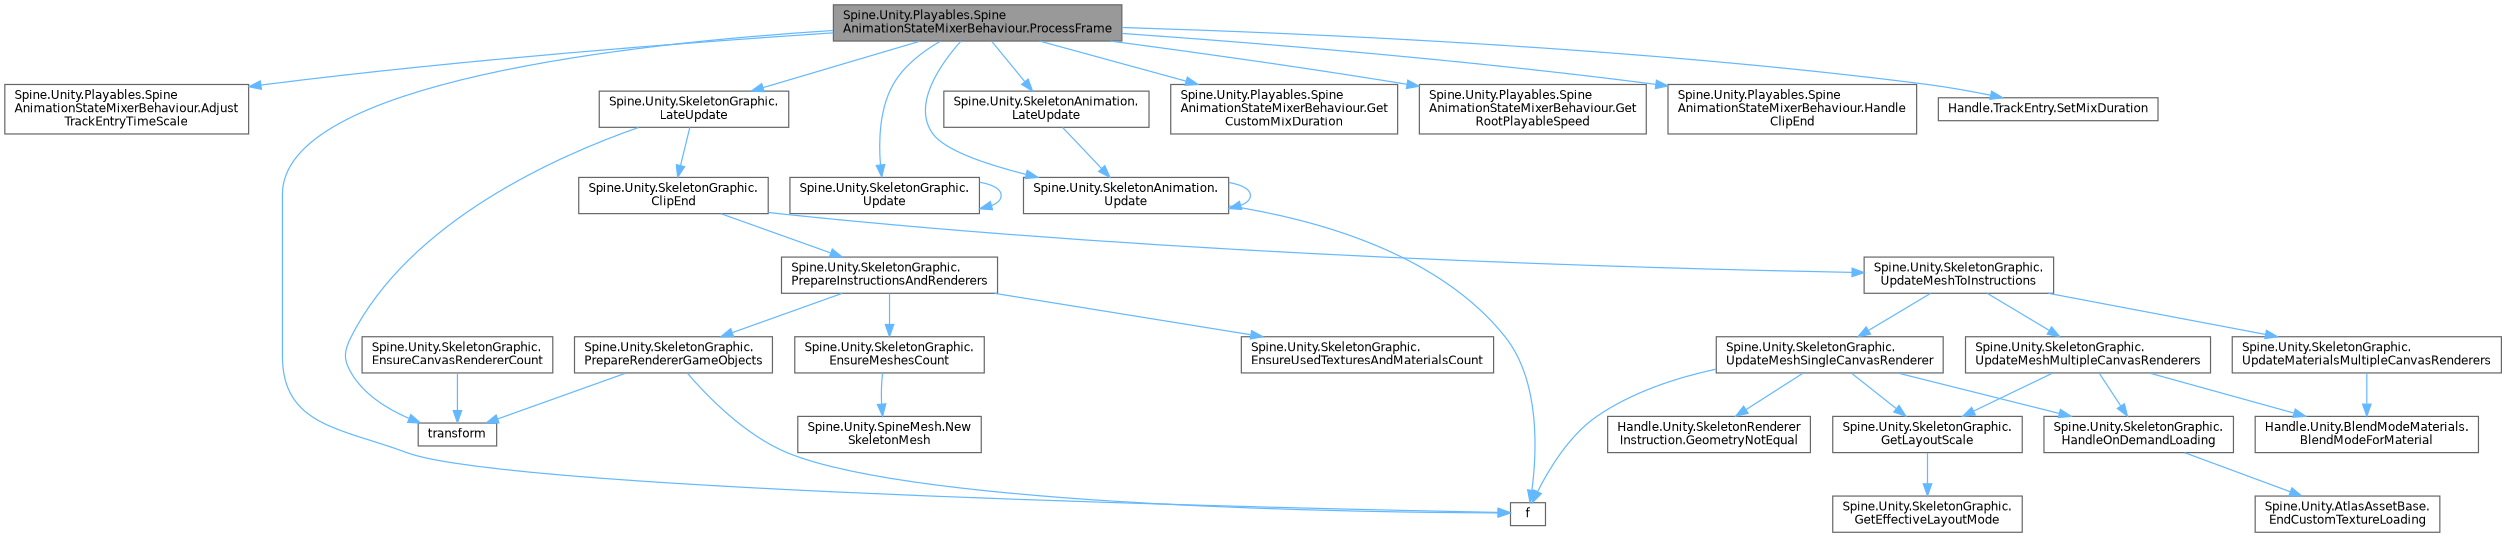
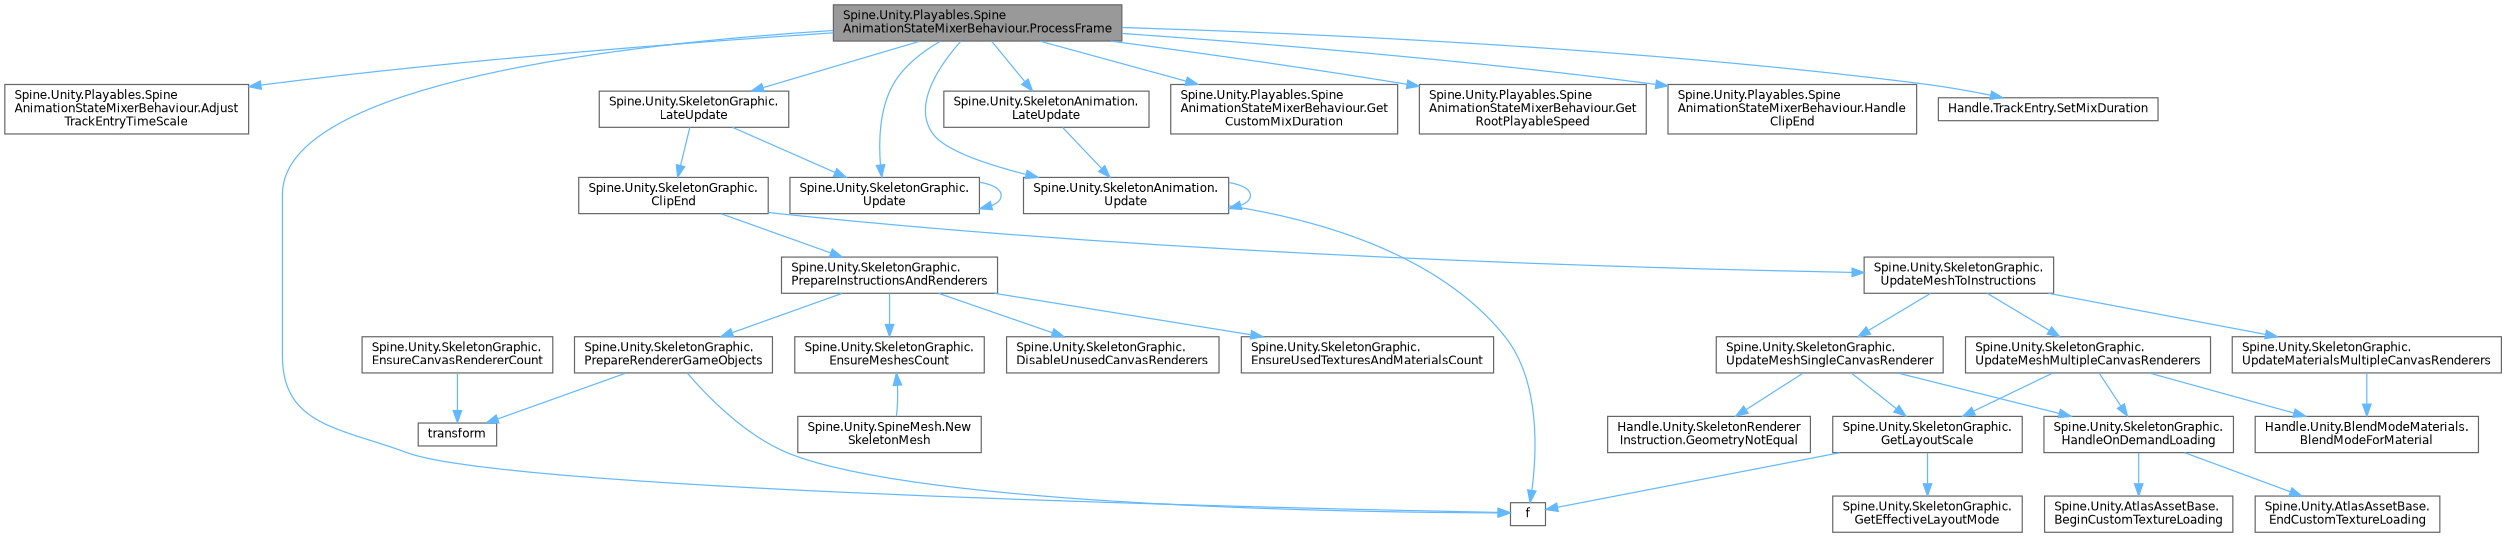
(431, 241) -> (784, 150)
none -> (1113, 355)
(881, 389) -> (898, 401)
(1610, 408) -> (1699, 480)
none -> (2139, 514)
